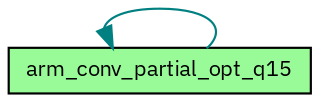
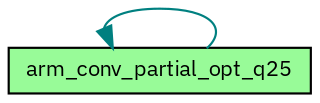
(160, 71) -> (160, 71)
